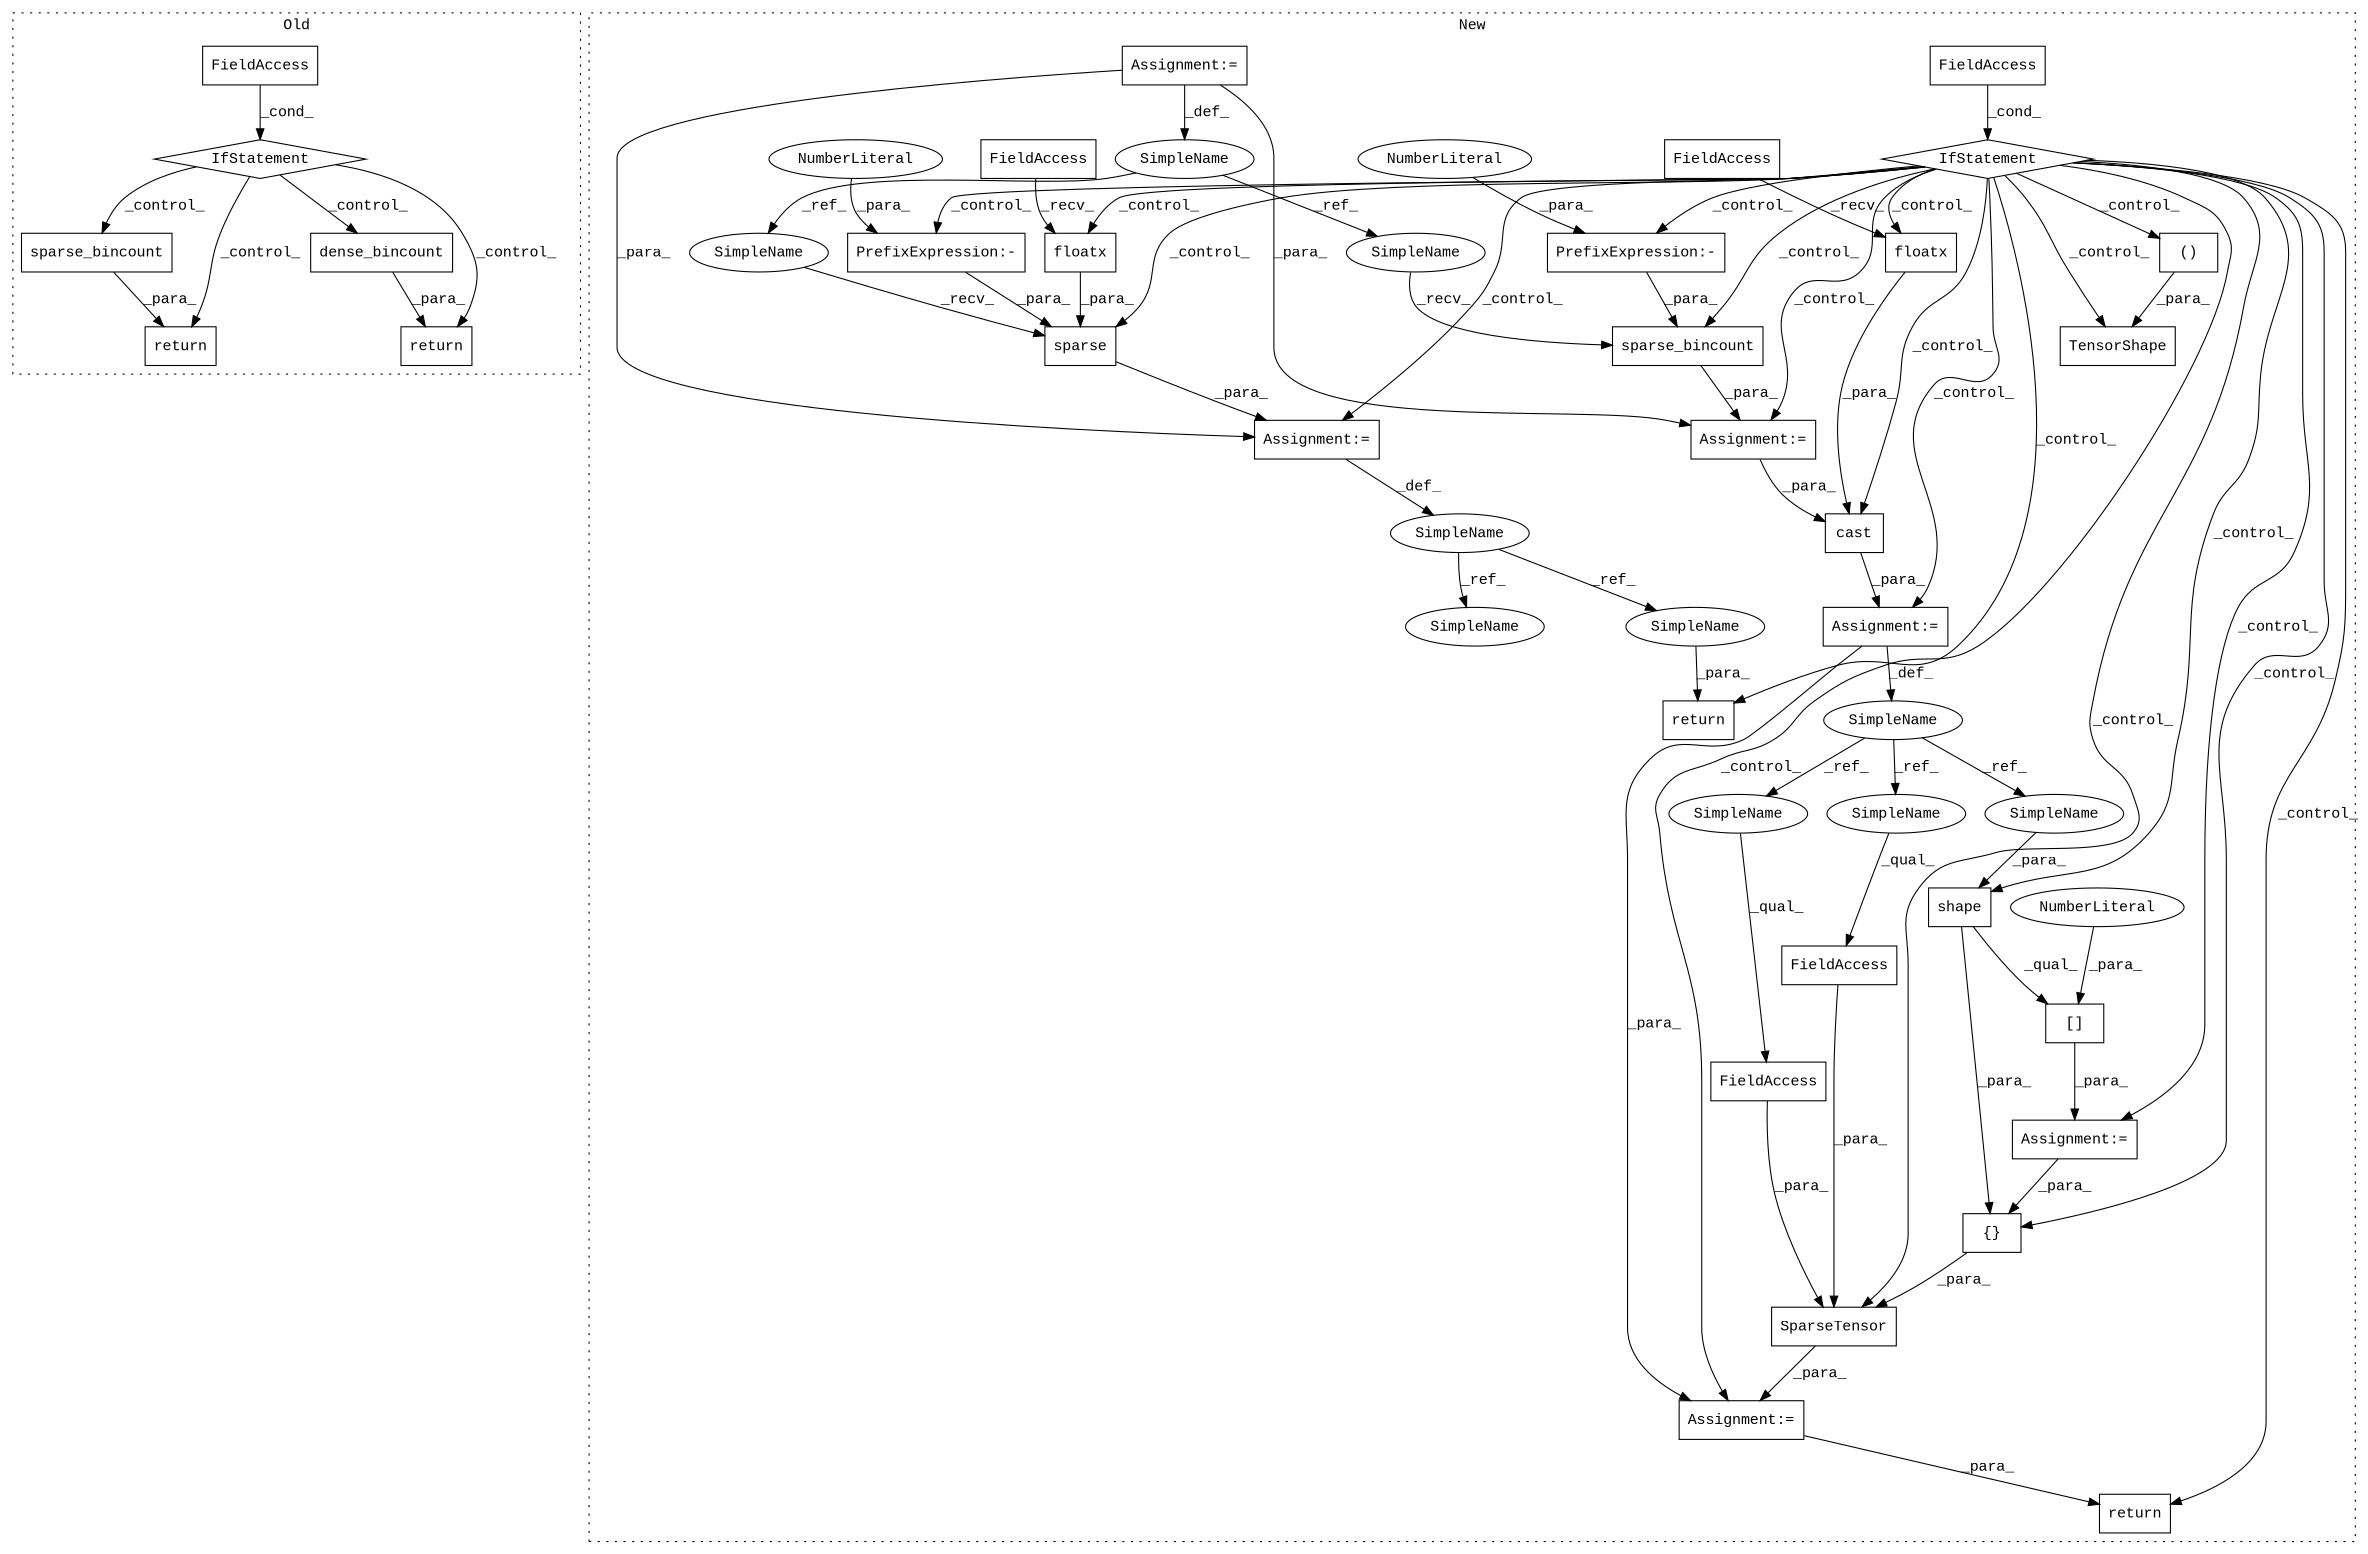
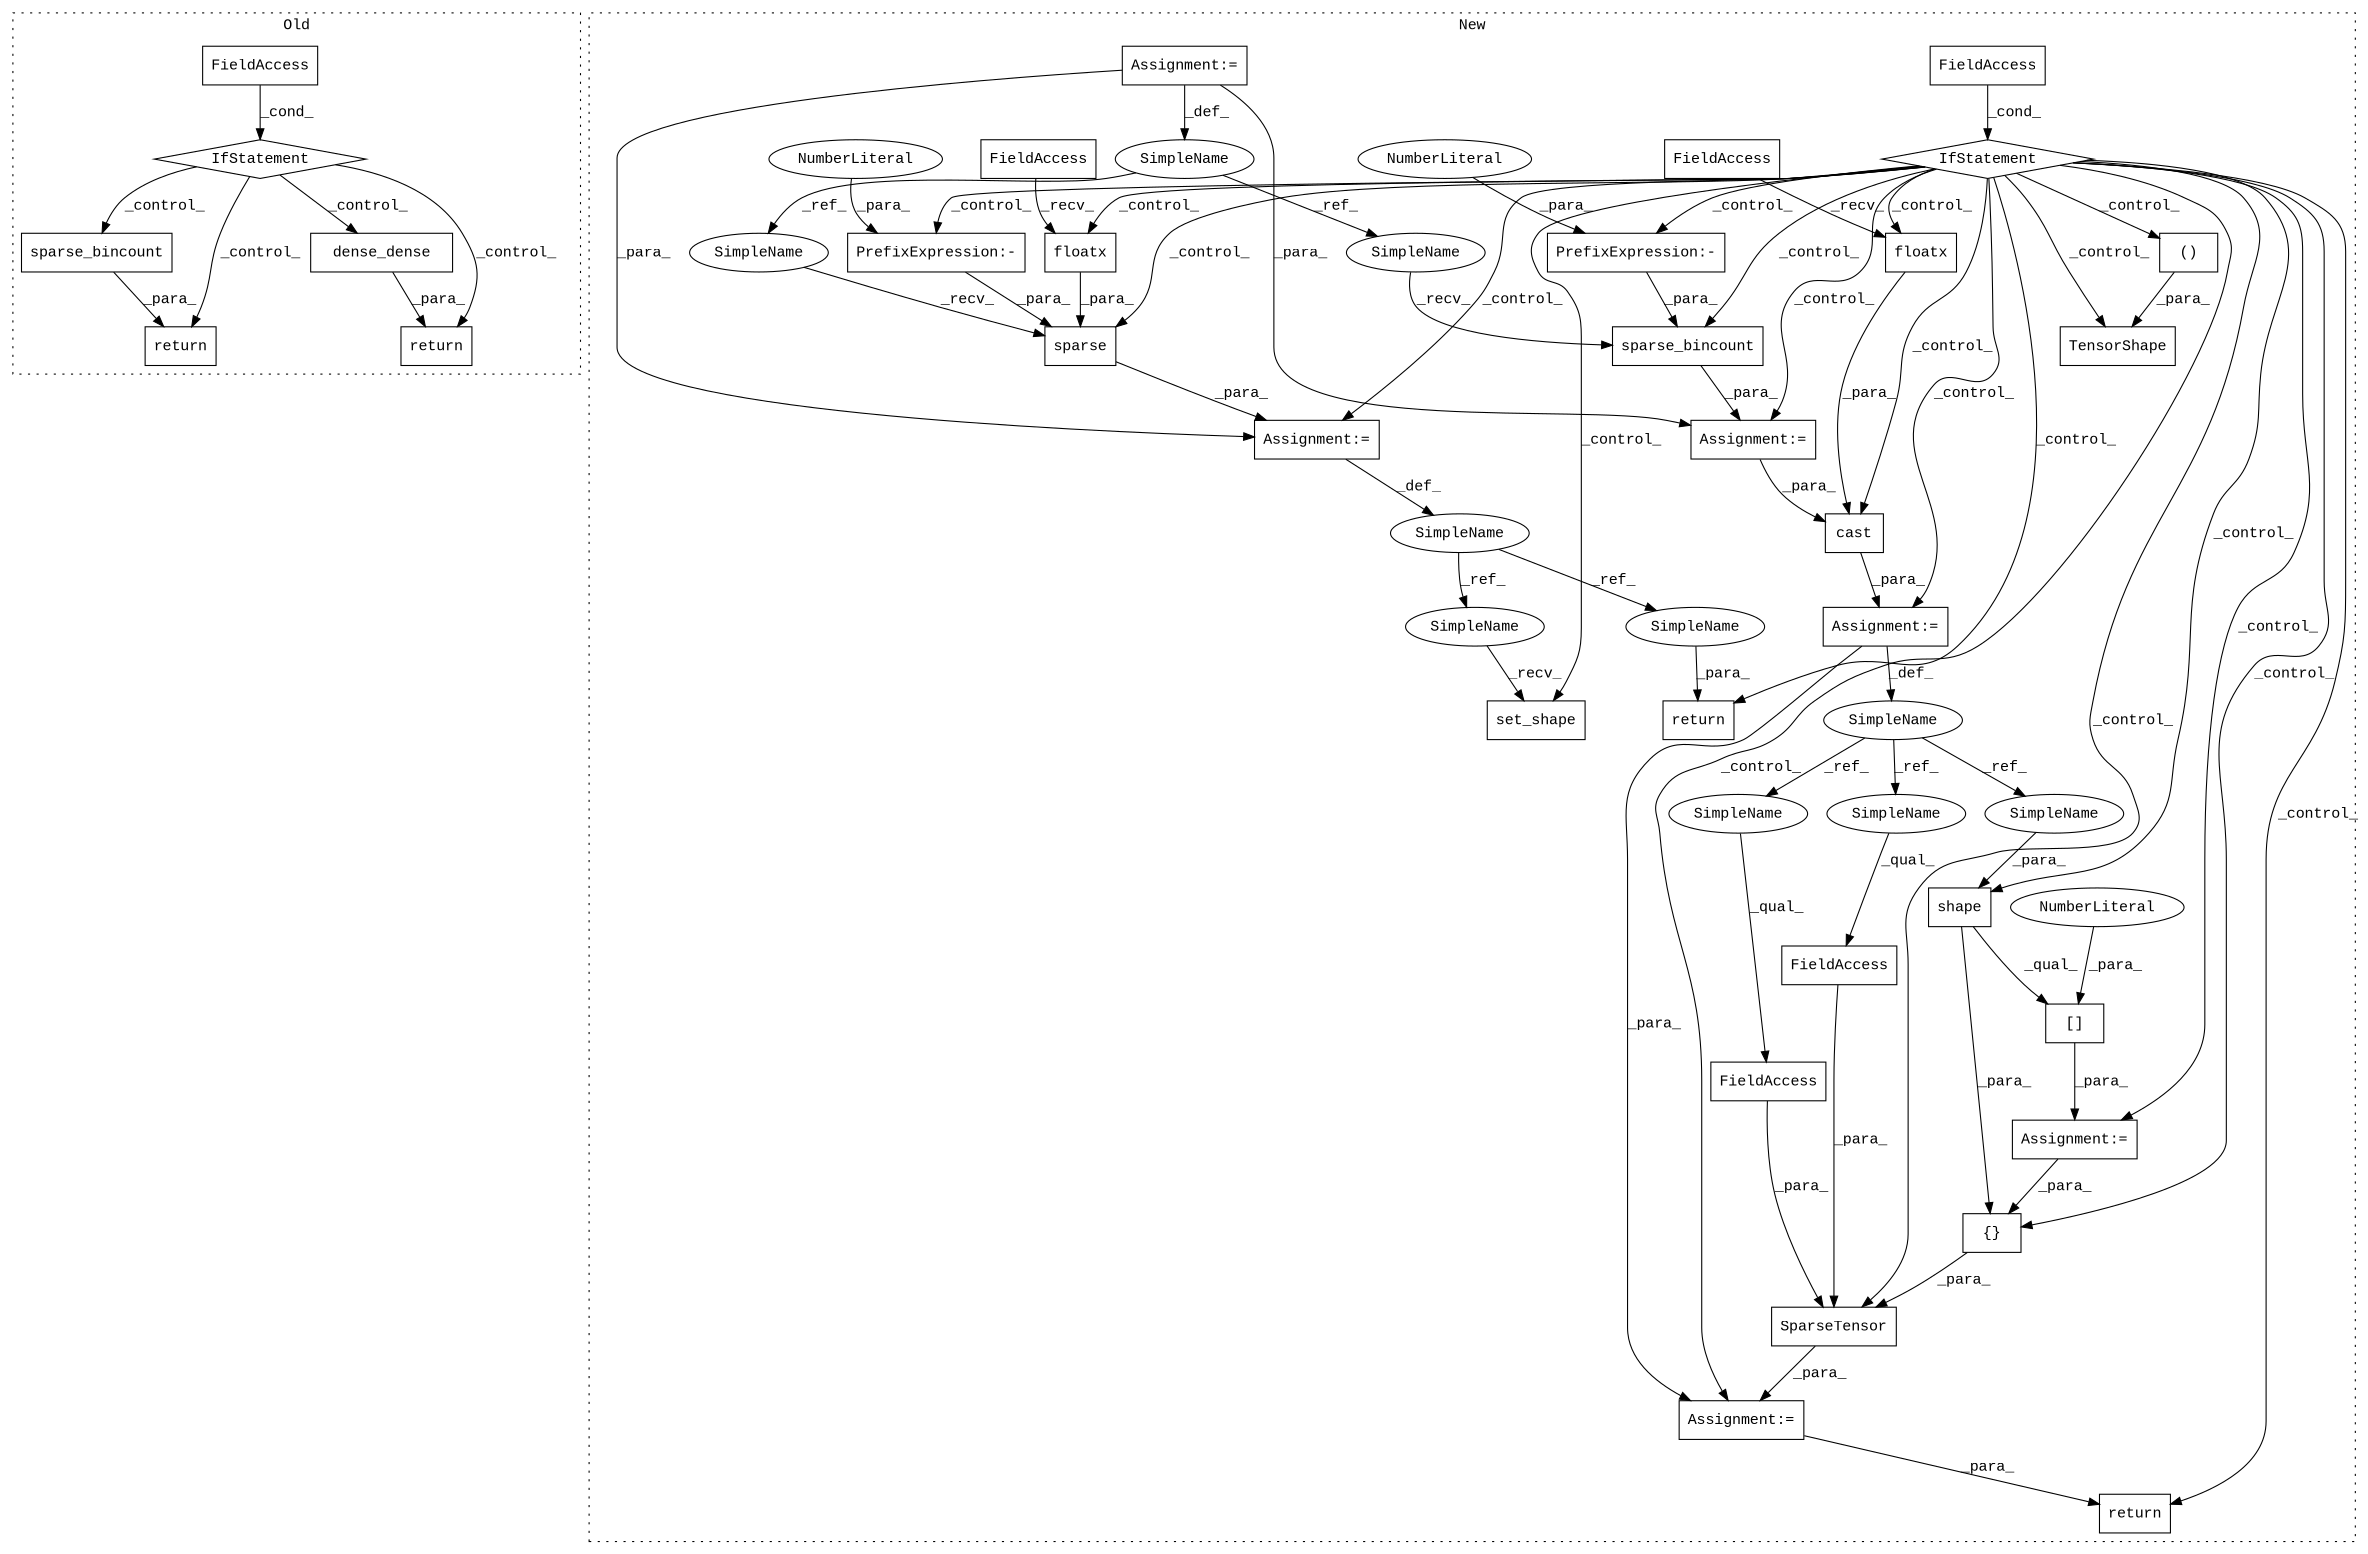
(382, 253) -> (382, 253)
none -> (1536, 720)
